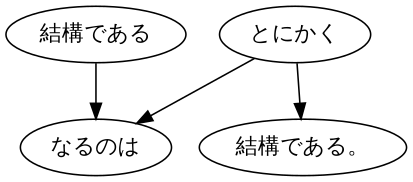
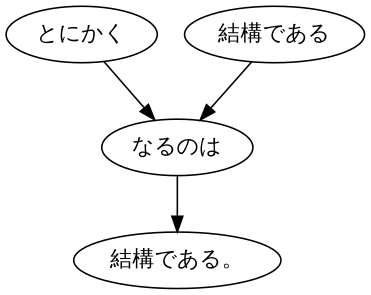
(298, 83) -> (177, 196)
